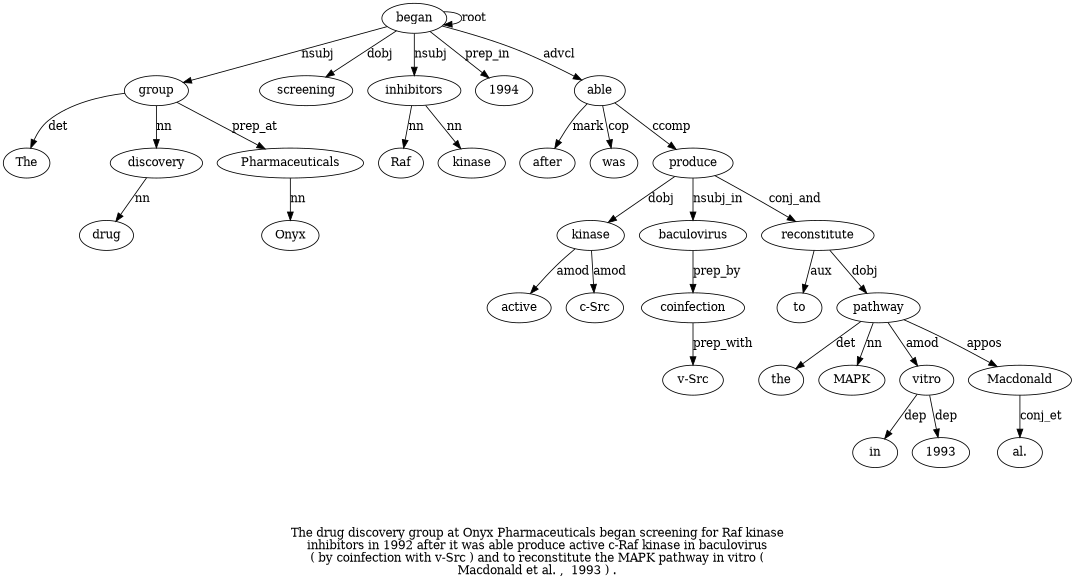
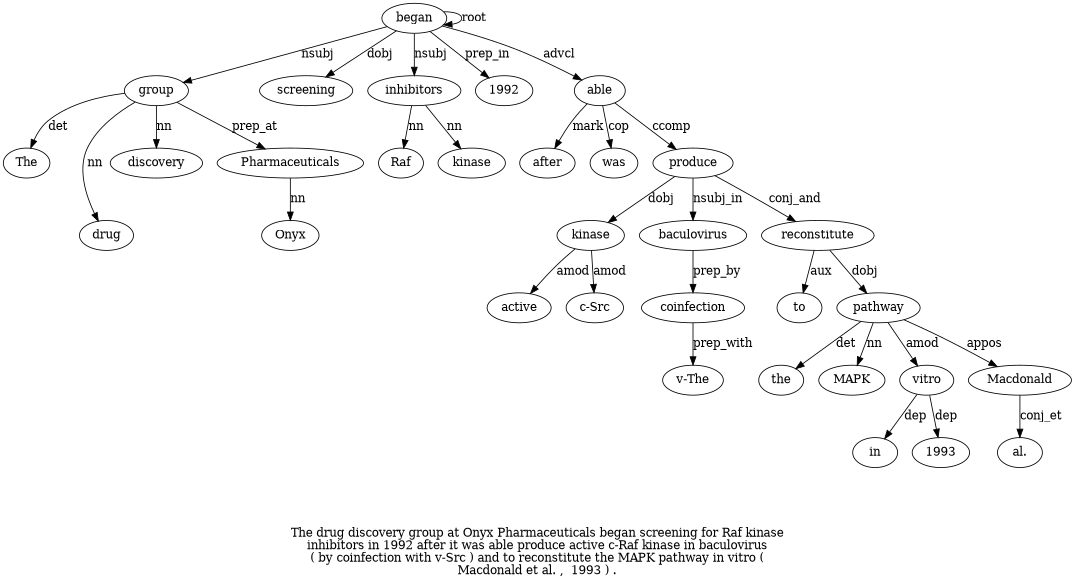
(504, 91) -> (504, 91)
(134, 196) -> (87, 148)
(693, 380) -> (693, 380)
